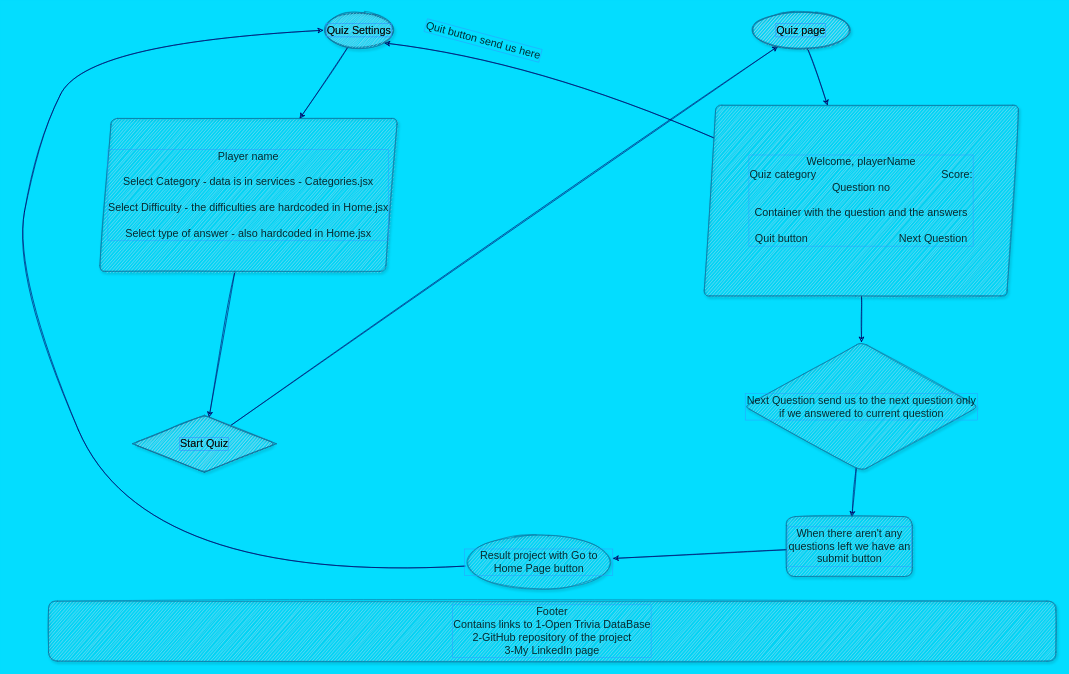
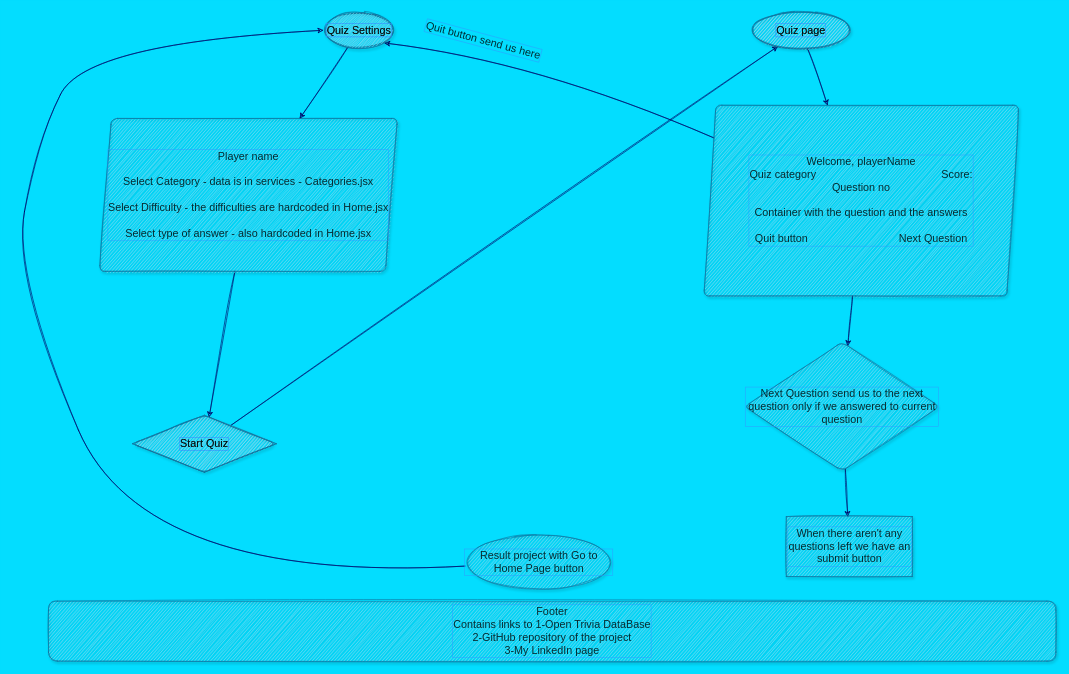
(862, 407) -> (842, 407)
(850, 547) -> (850, 547)
(701, 554) -> none
